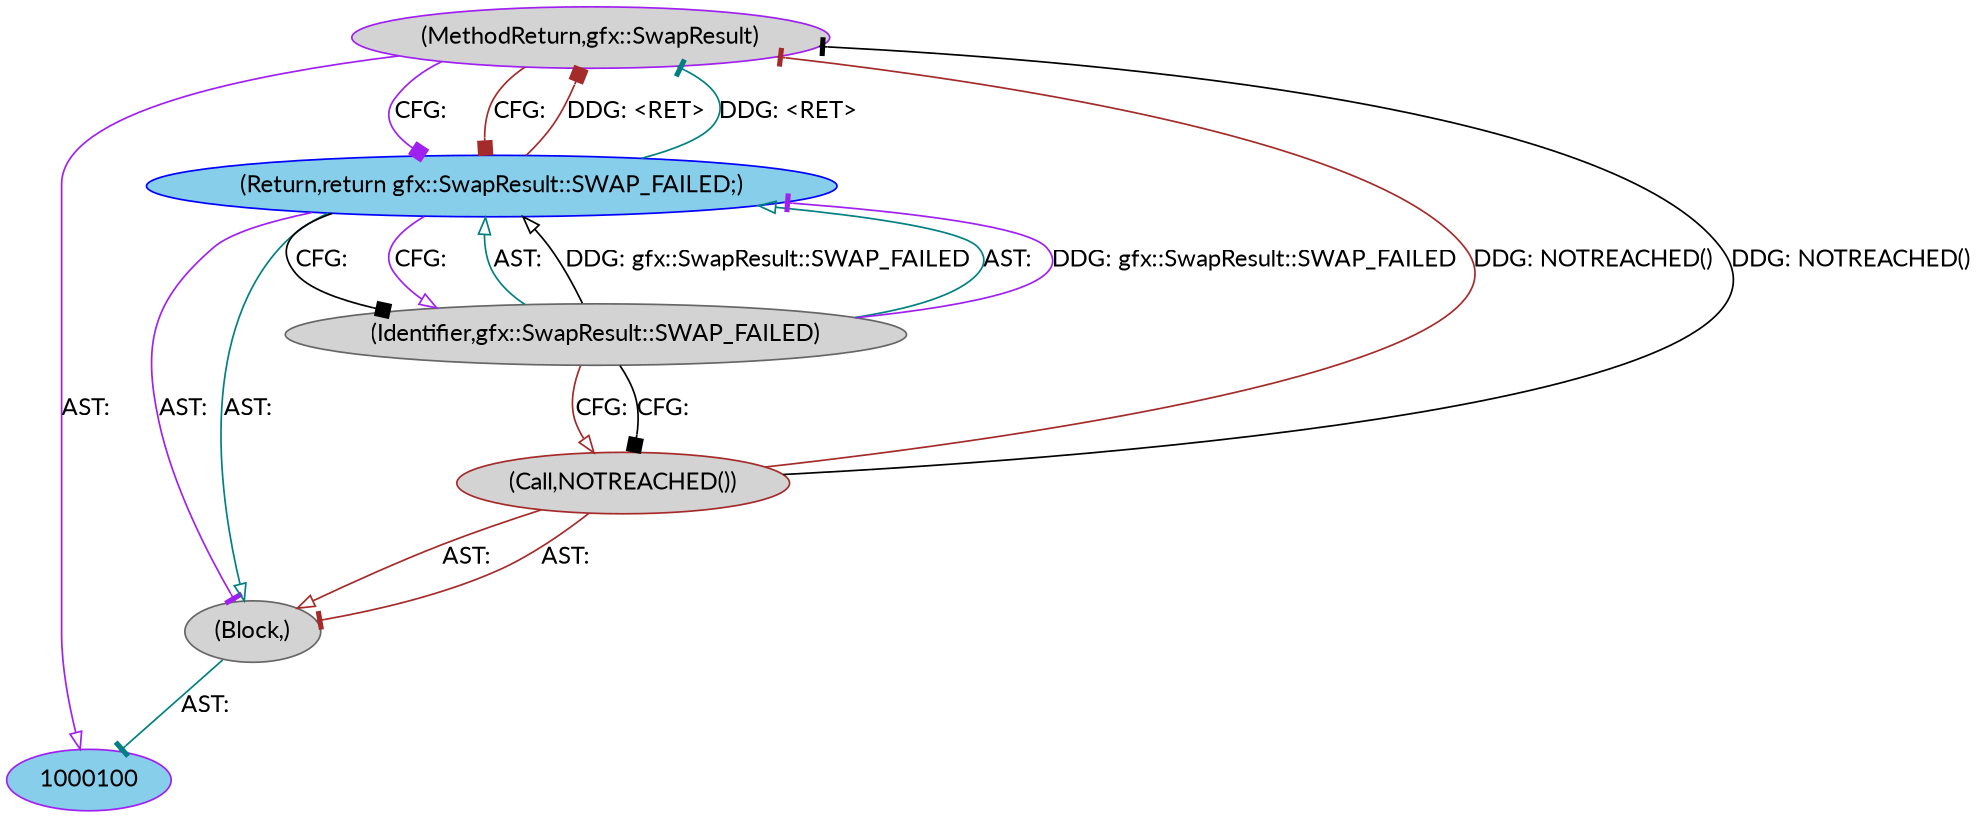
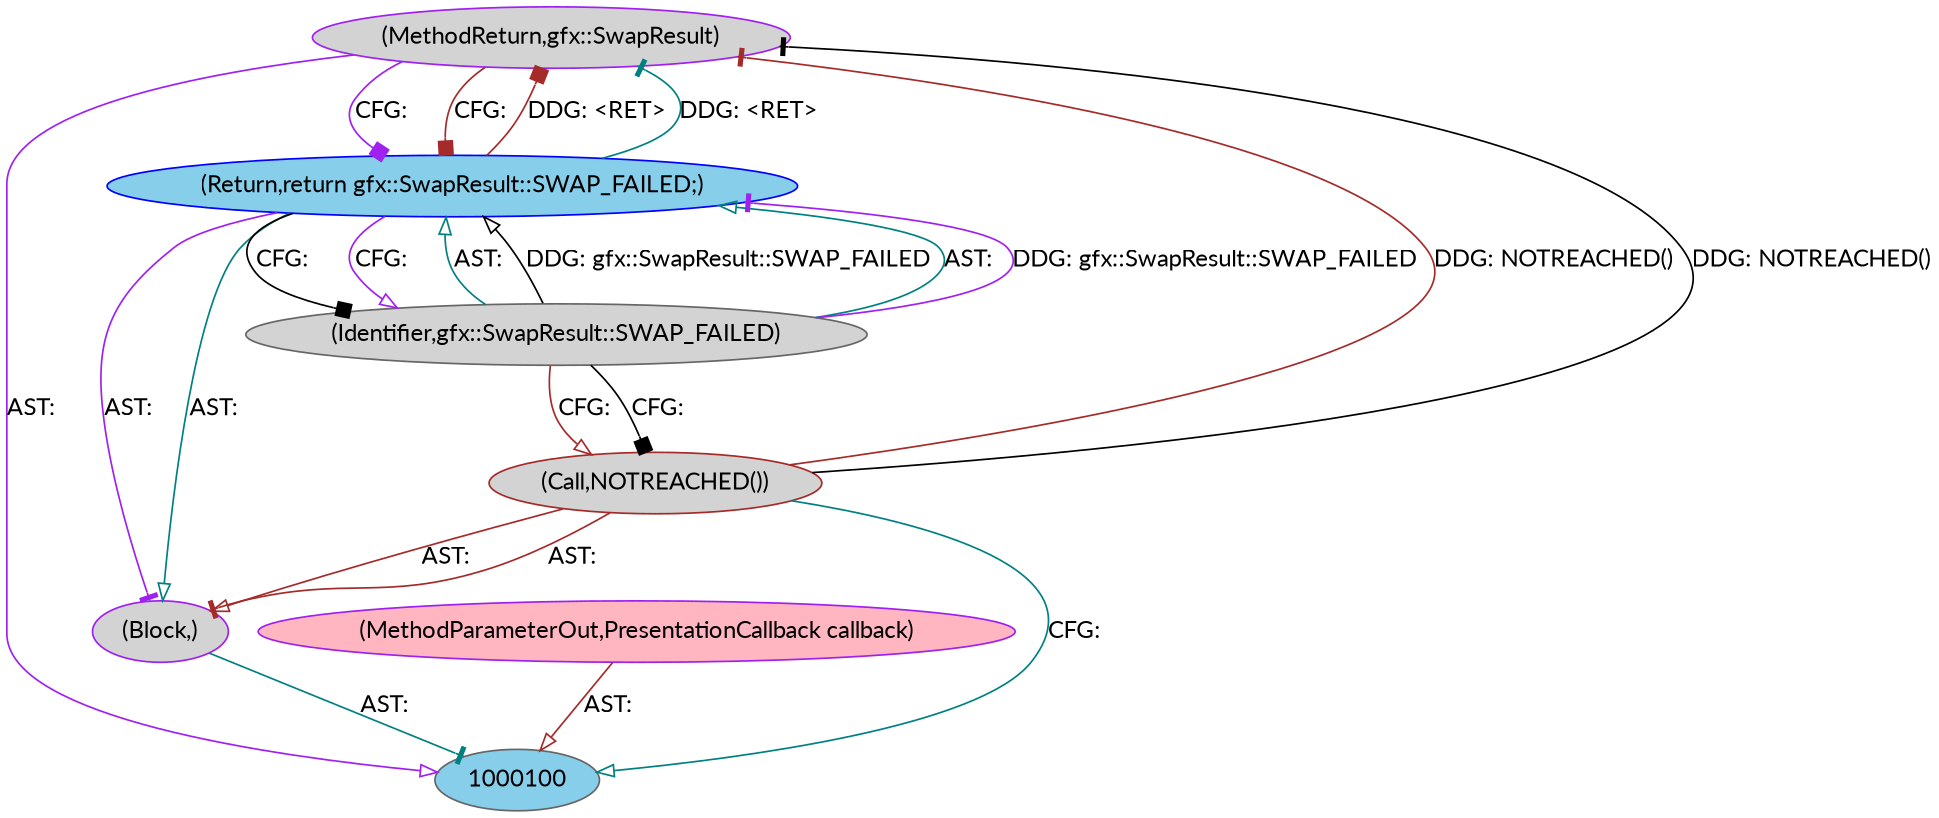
(253, 632) -> (160, 632)
none -> (637, 632)
none -> (994, 690)
(89, 780) -> (517, 780)
